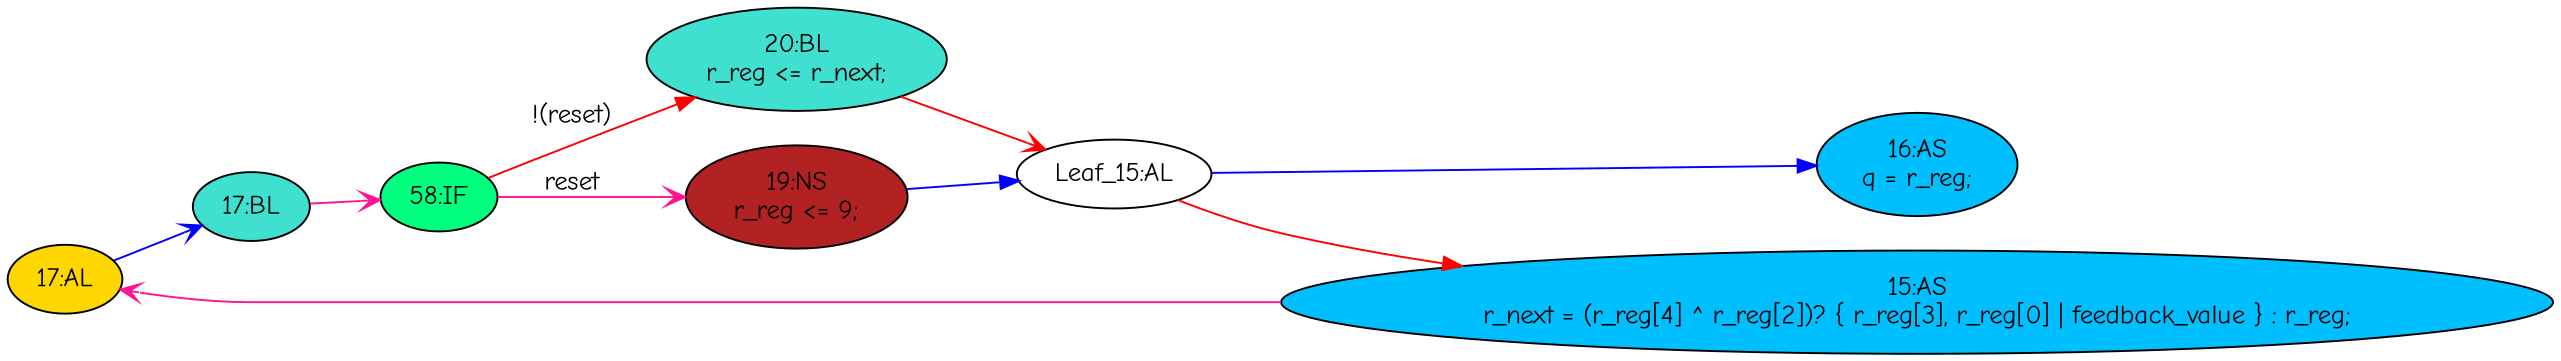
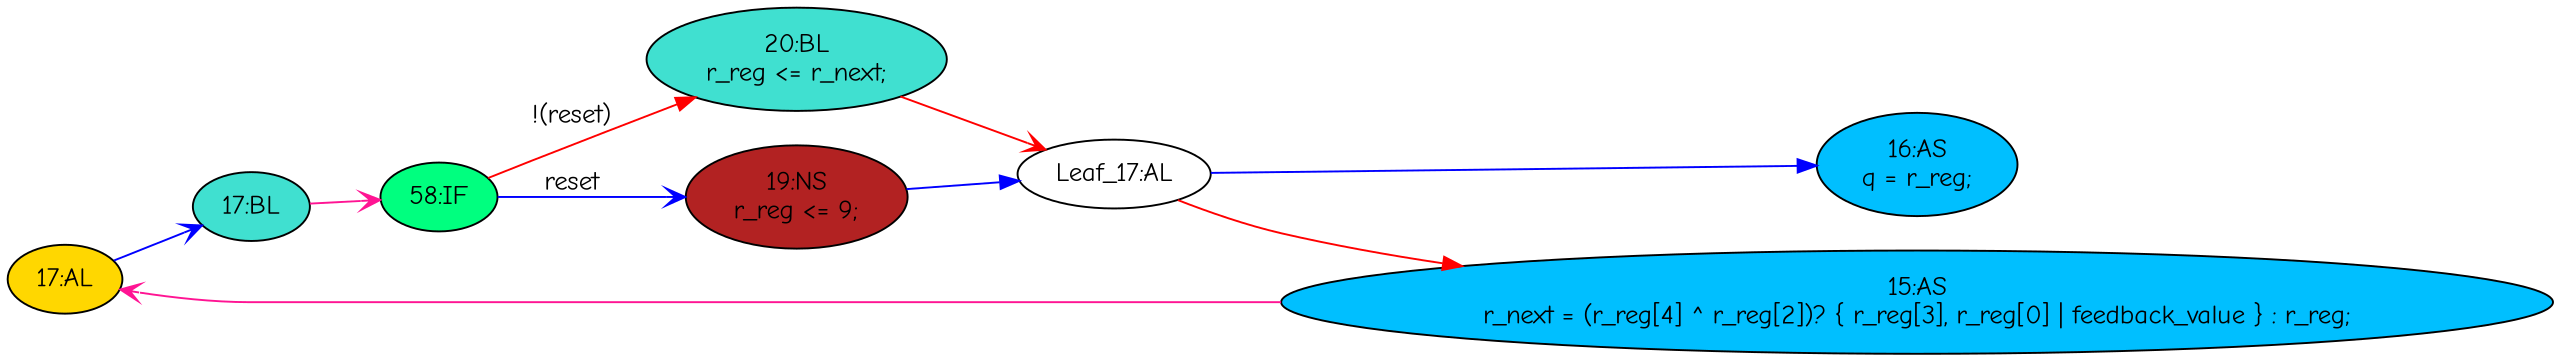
(1114, 174) -> (1114, 174)
(582, 197) -> (582, 197)
